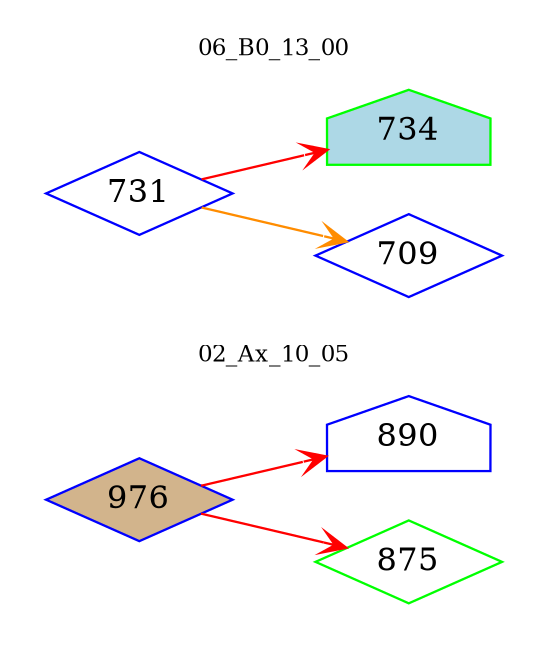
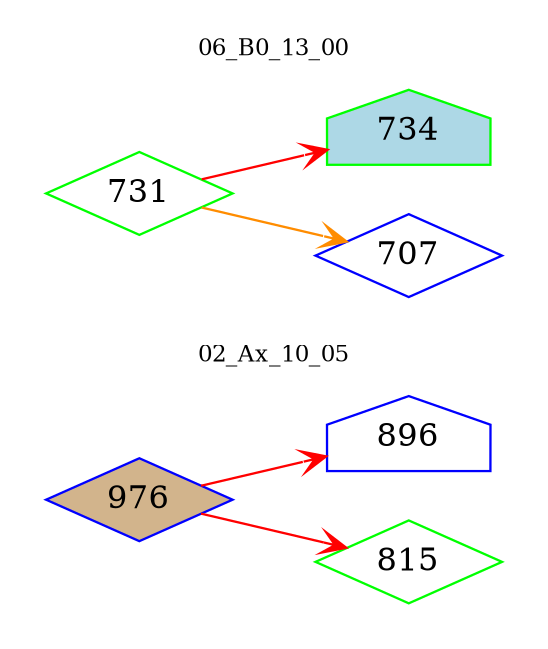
(139, 193) -> (139, 193)
(409, 256) -> (409, 256)
(409, 438) -> (409, 438)
(409, 562) -> (409, 562)
